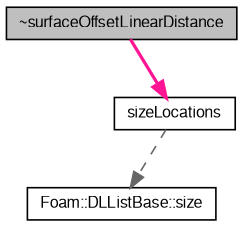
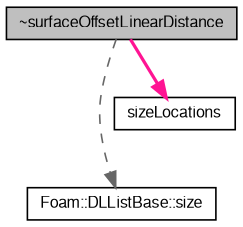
(152, 152) -> (100, 105)
